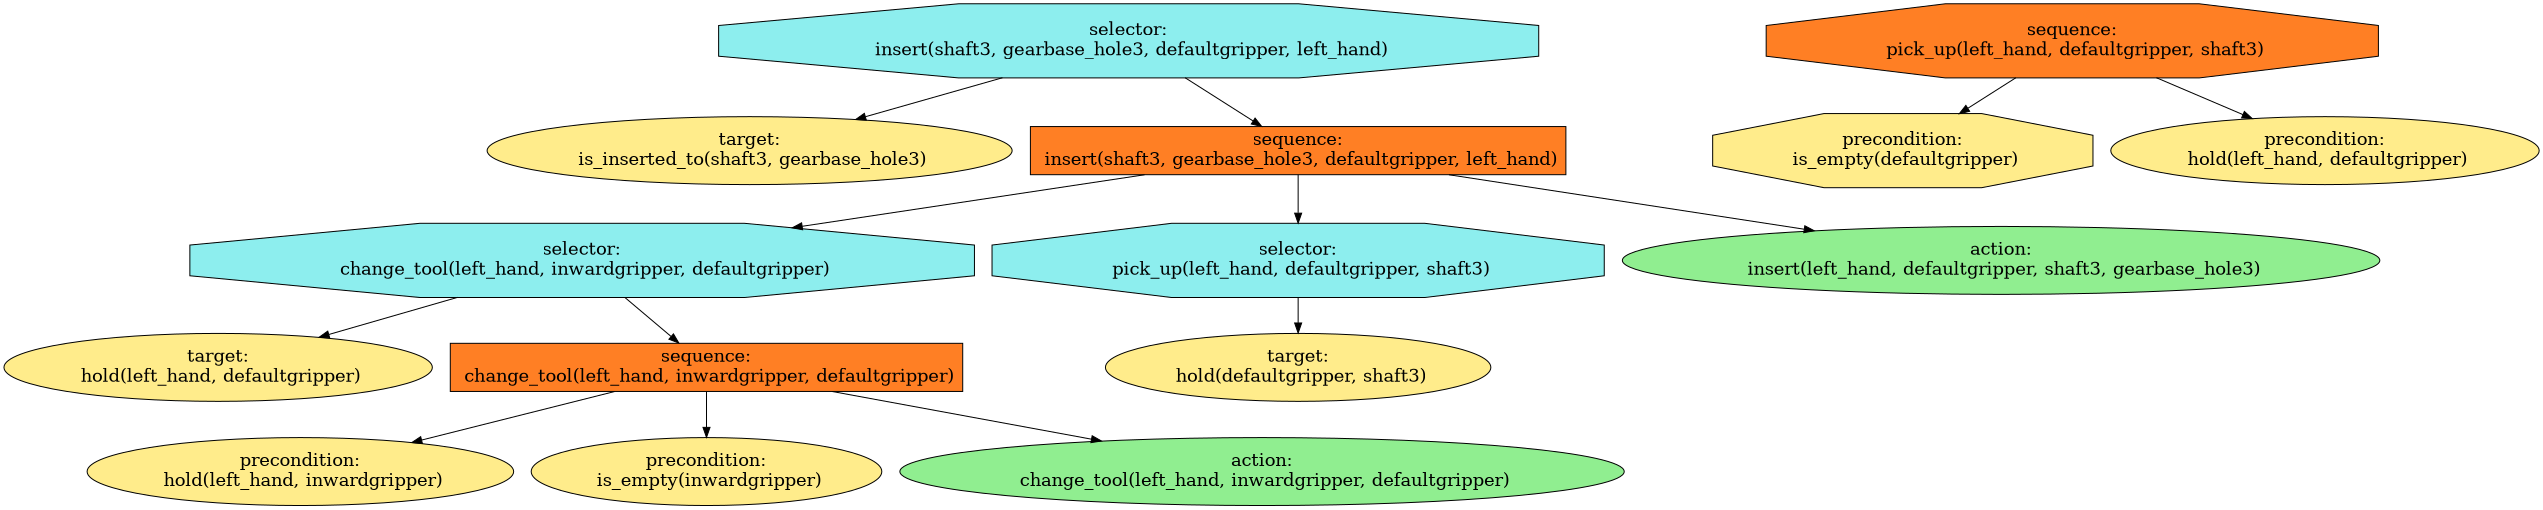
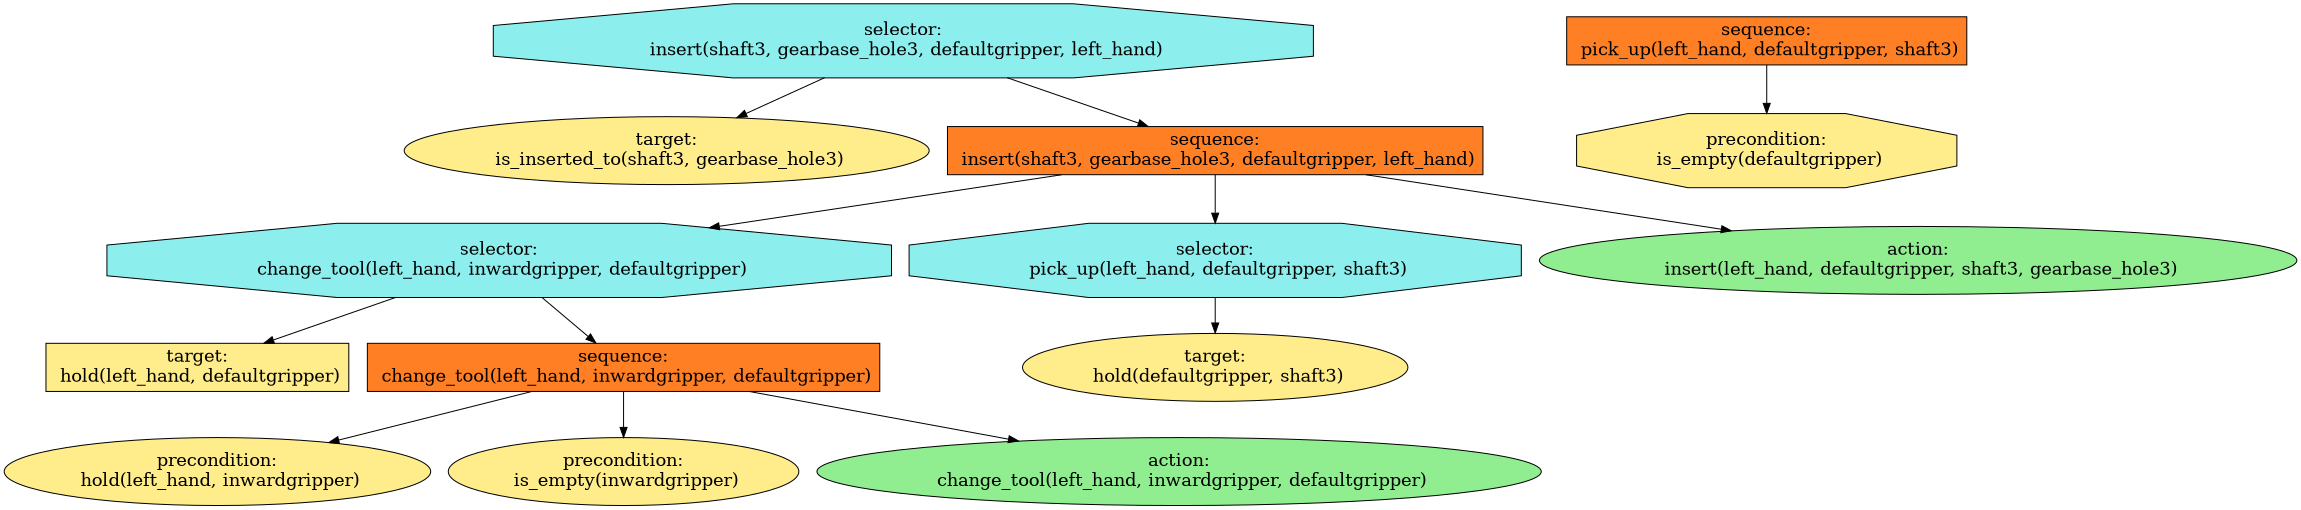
(2072, 41) -> (1767, 41)
(2325, 151) -> none
(218, 367) -> (197, 367)
